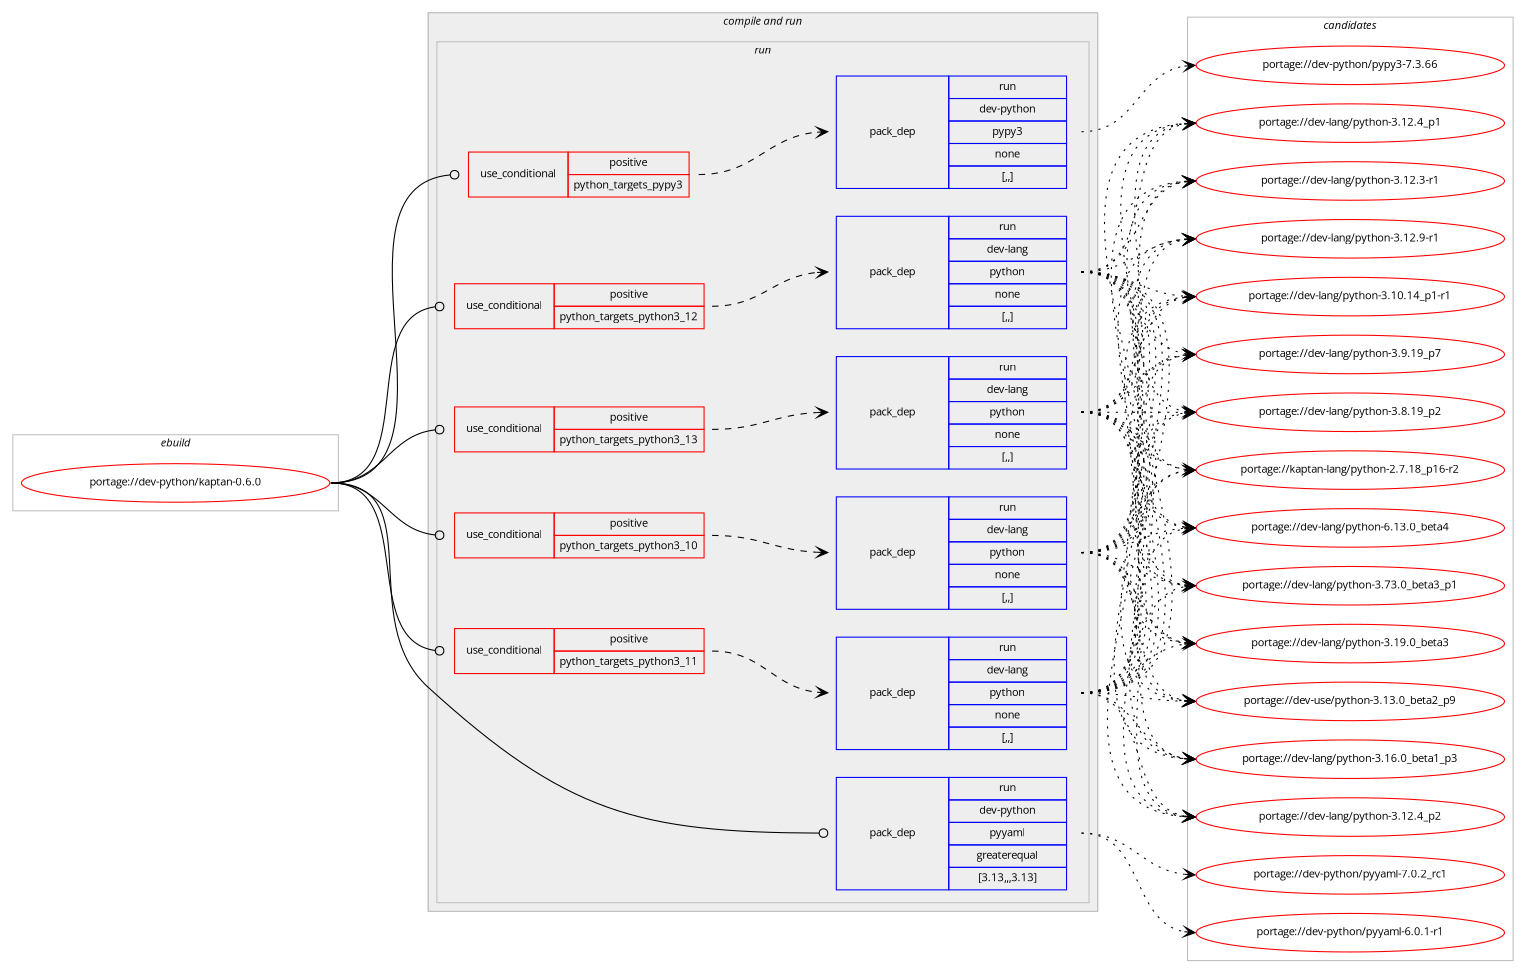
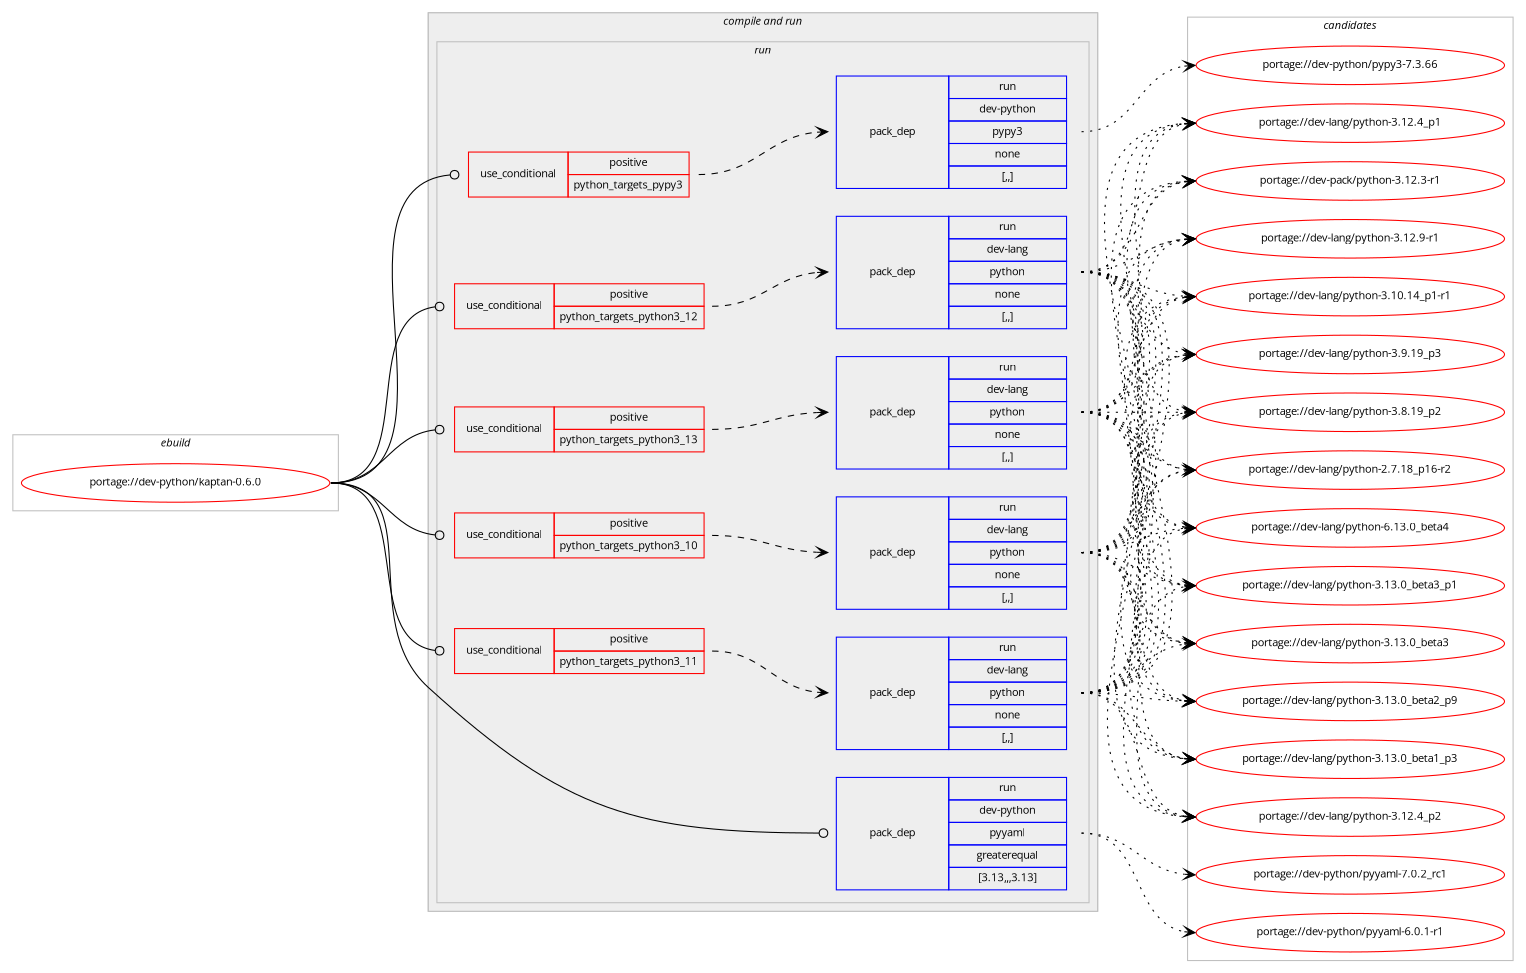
(1350, 181) -> (1350, 181)
(1350, 354) -> (1350, 354)
(1350, 470) -> (1350, 470)
(1350, 586) -> (1350, 586)
(1350, 644) -> (1350, 644)
(1350, 701) -> (1350, 701)
(1350, 759) -> (1350, 759)
